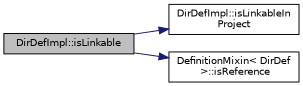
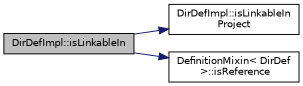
(69, 44) -> (69, 44)
